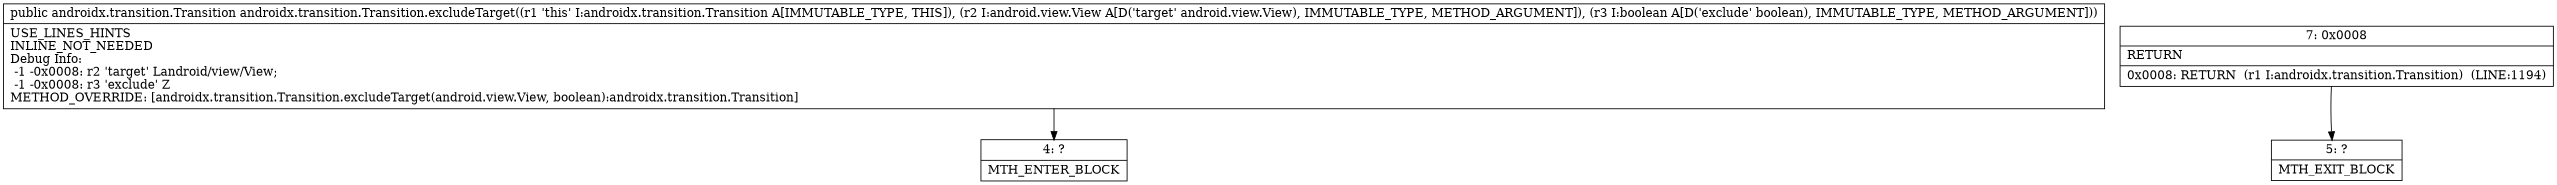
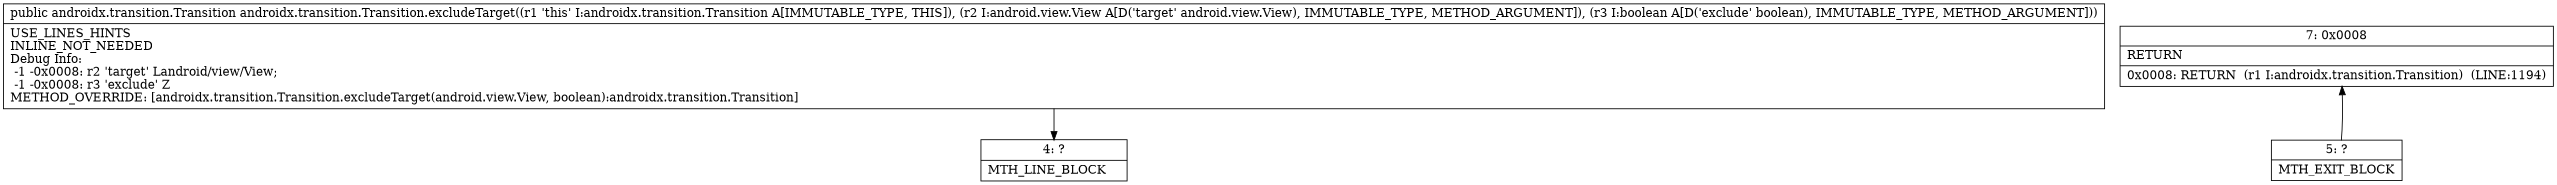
(2331, 109) -> (2342, 118)
(1054, 170) -> (1047, 170)
